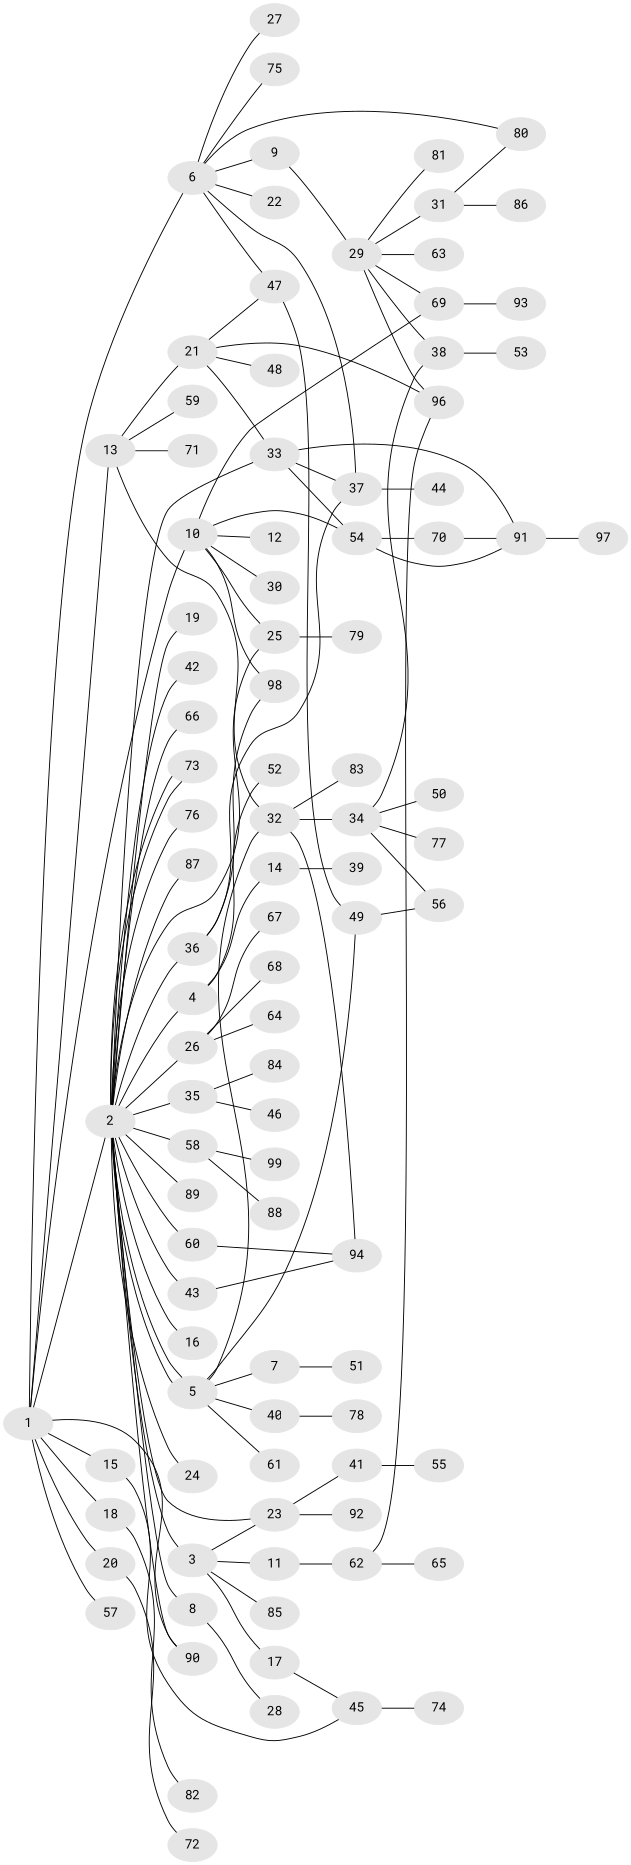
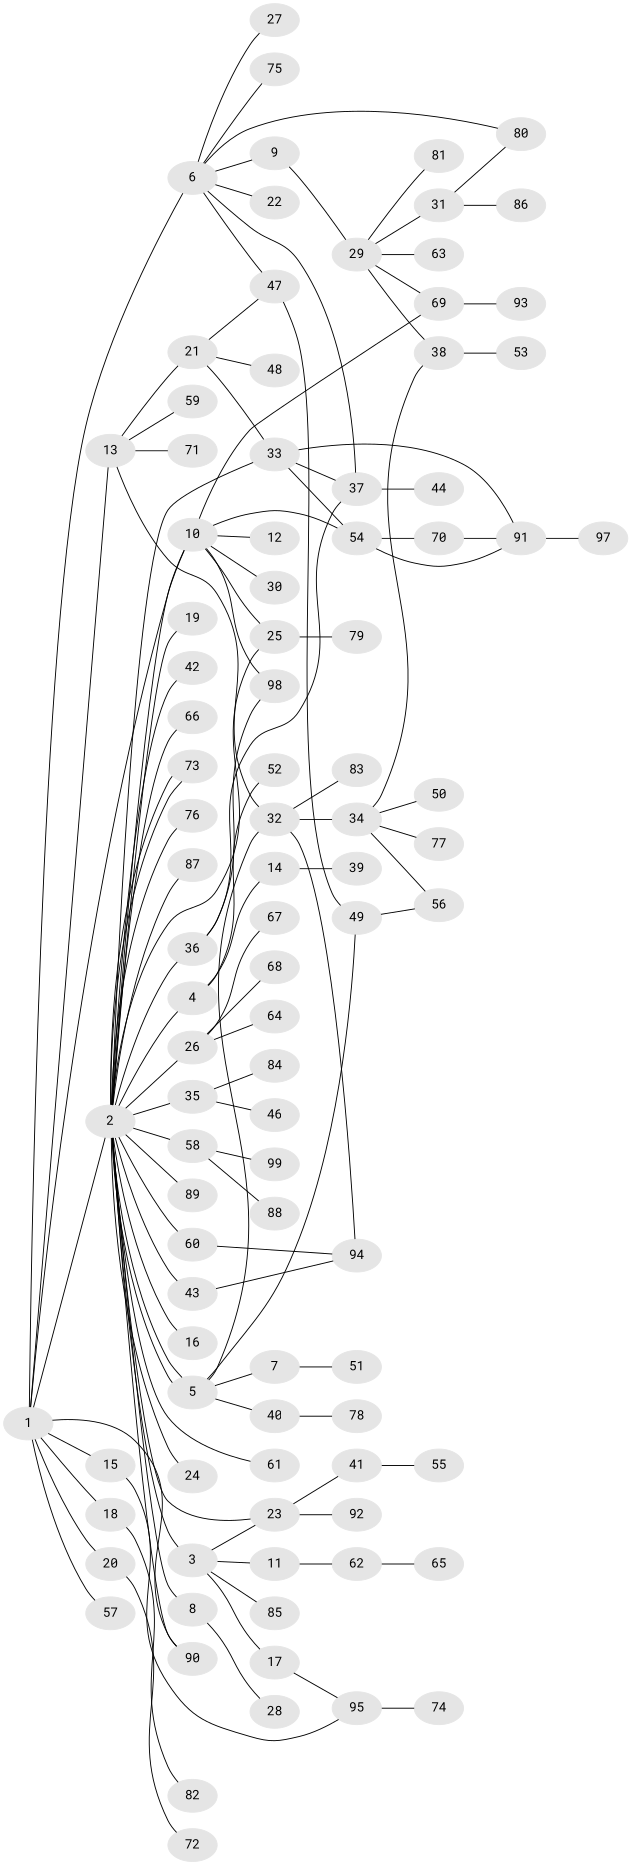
(439, 402) -> none
none -> (136, 826)
(234, 1429) -> (137, 1327)
(357, 1708) -> (357, 1708)
